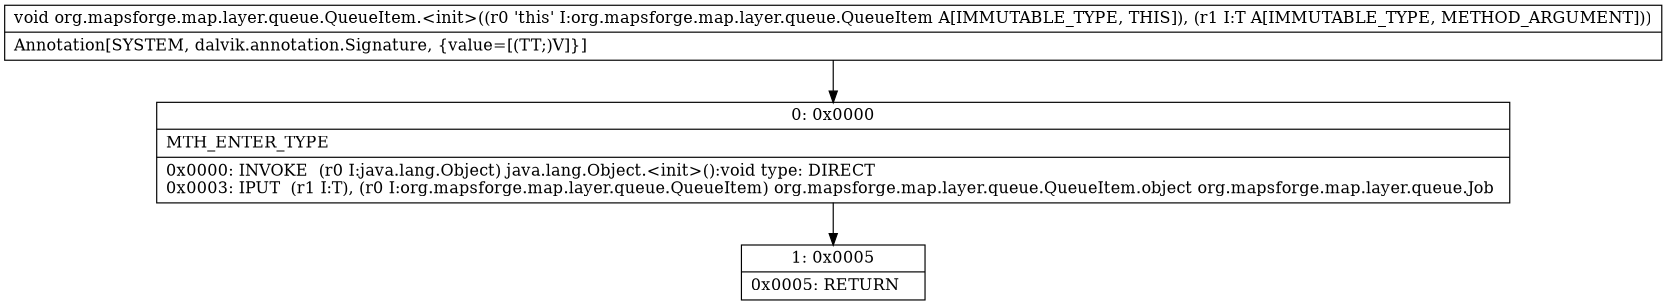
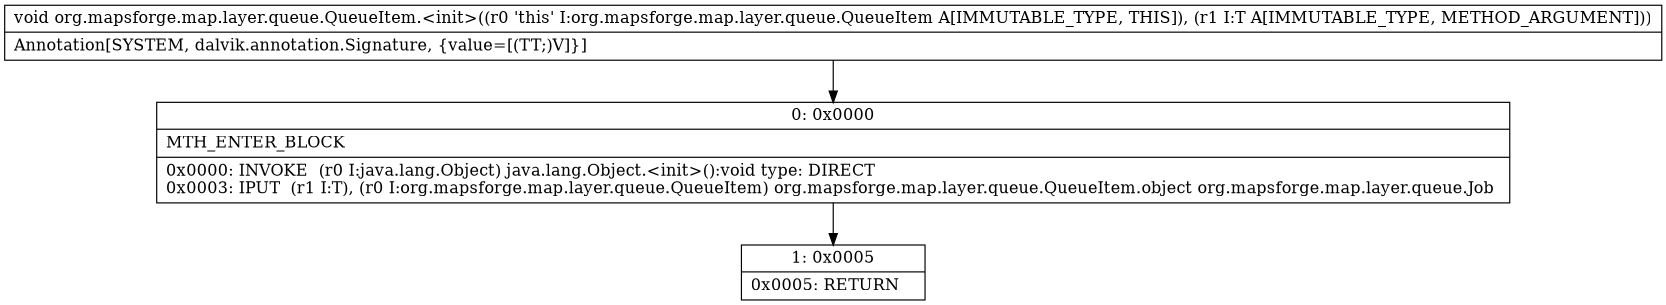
(248, 143) -> (256, 143)
